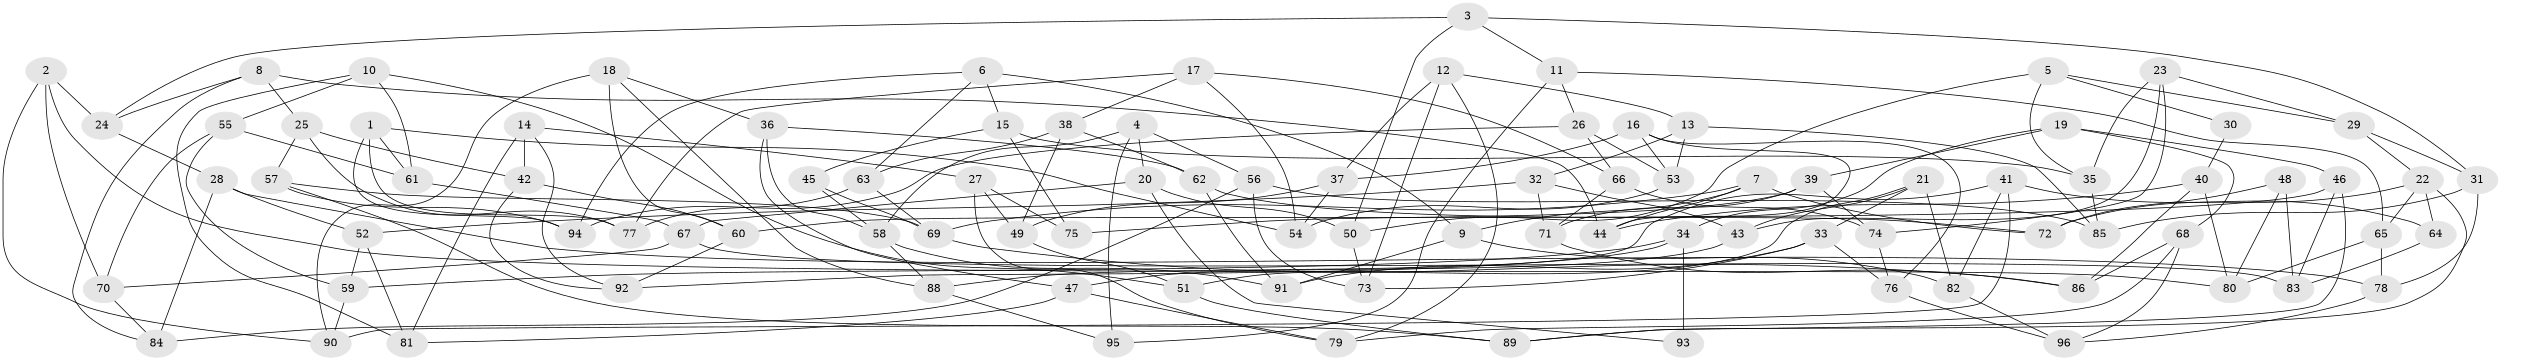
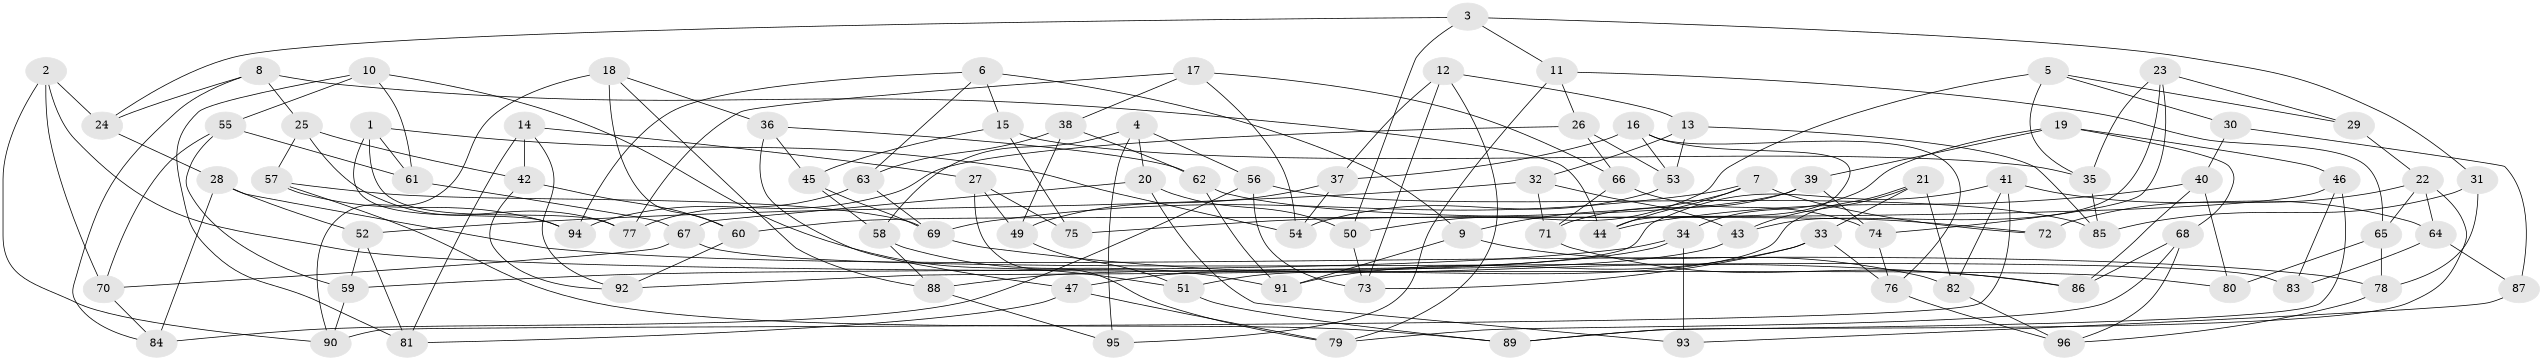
(2417, 152) -> none
(2285, 180) -> none
(788, 200) -> (794, 160)
none -> (2519, 289)
